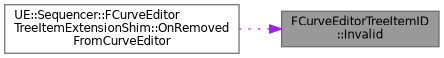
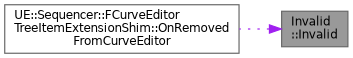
(360, 29) -> (315, 29)
